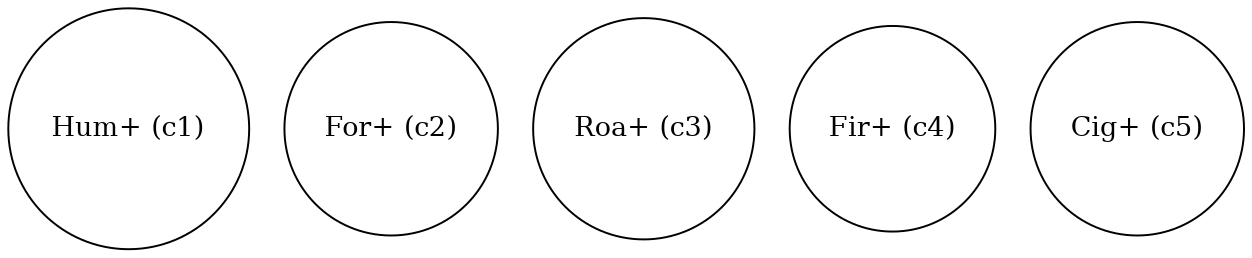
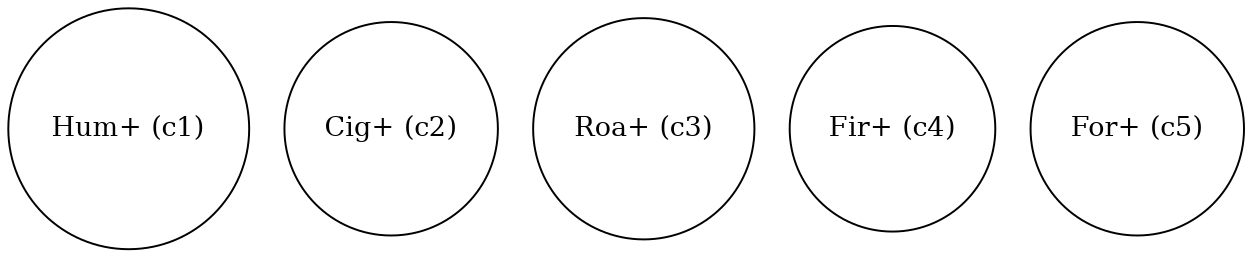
(391, 129) -> (391, 129)
(1137, 129) -> (1137, 129)
